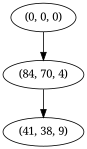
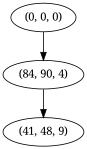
(43, 75) -> (43, 75)
(43, 132) -> (43, 132)
